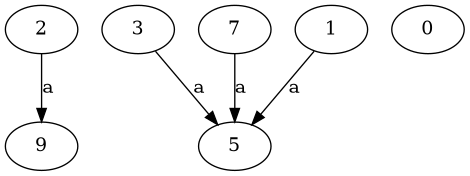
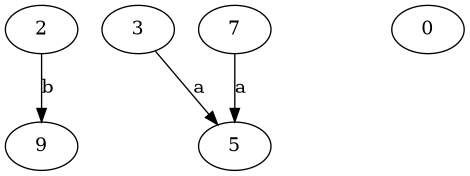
(331, 30) -> none
(48, 88) -> (48, 88)
